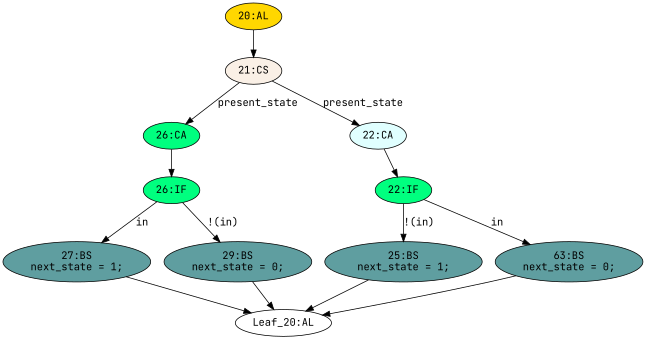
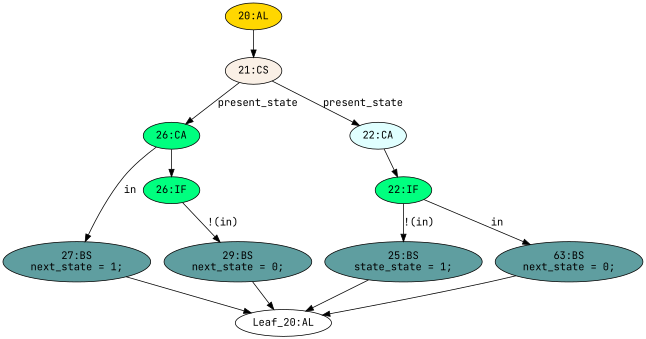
(132, 220) -> (117, 186)
(403, 262) -> (403, 262)
